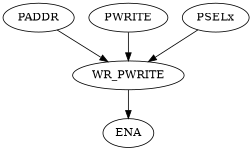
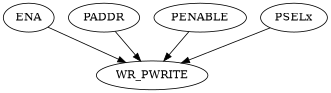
(128, 18) -> (200, 18)
(128, 100) -> (83, 43)
